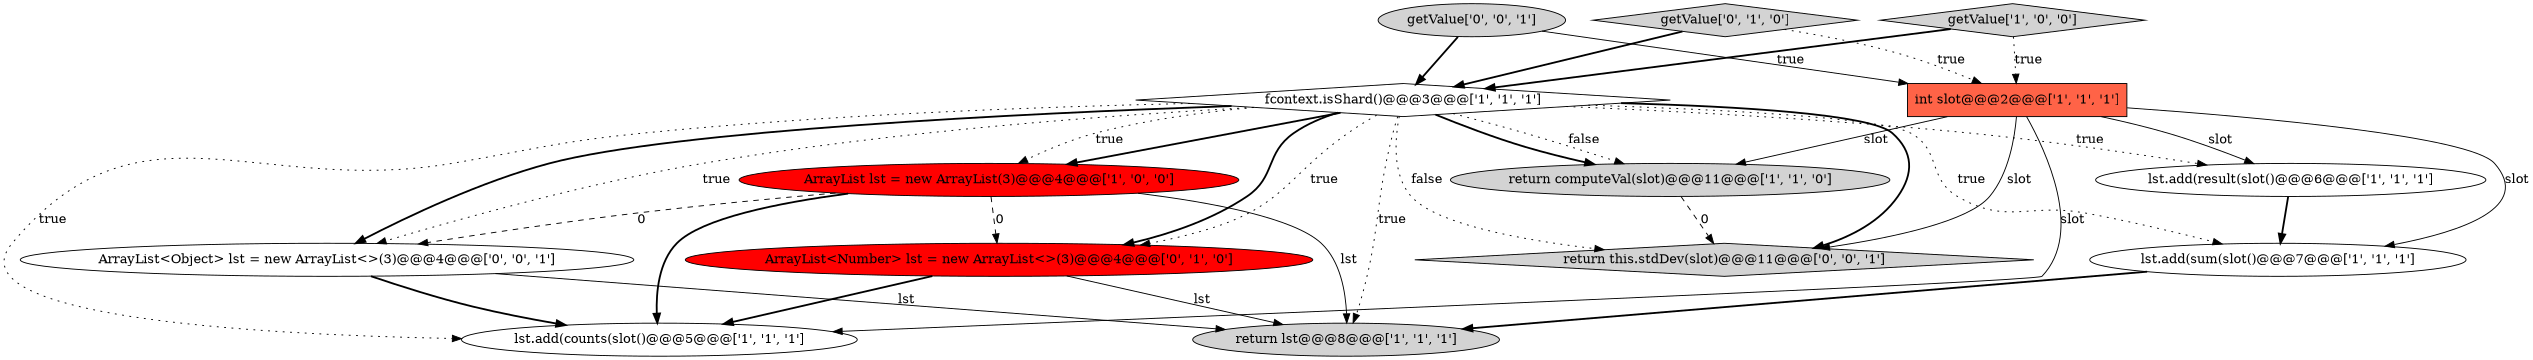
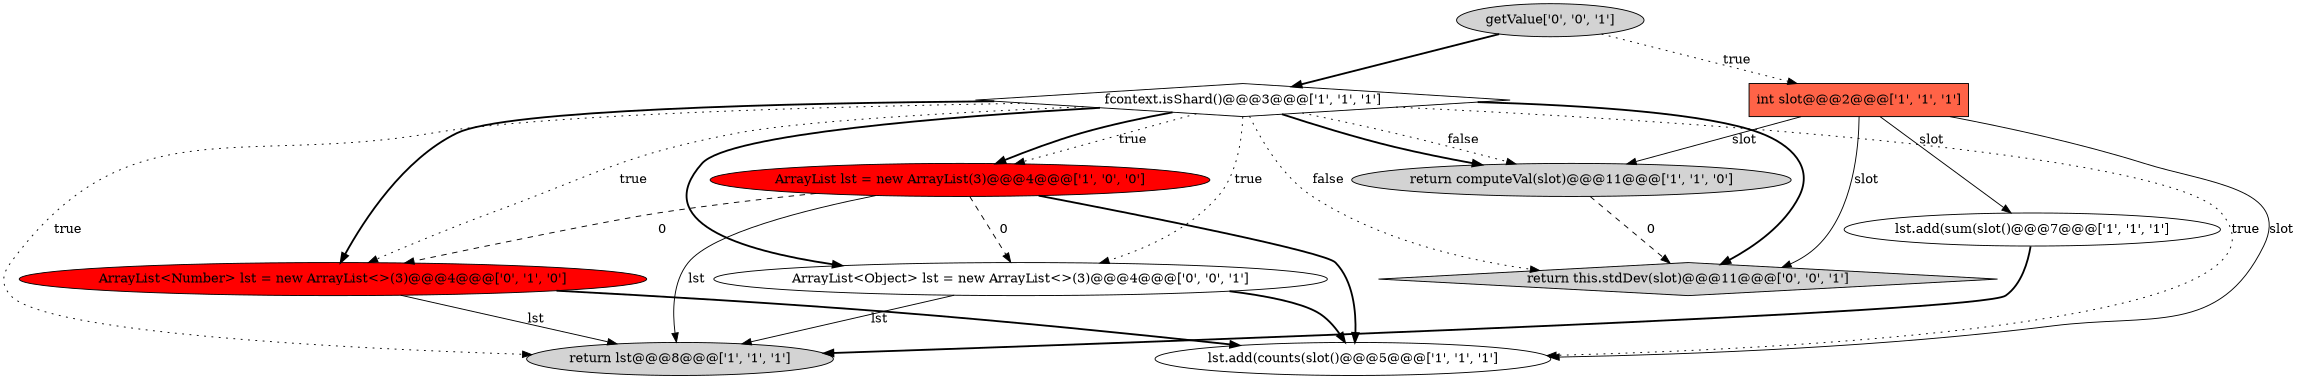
(1725, 20) -> none
(2013, 20) -> none
(1702, 54) -> (1695, 58)
(1918, 138) -> none
(2291, 180) -> none
